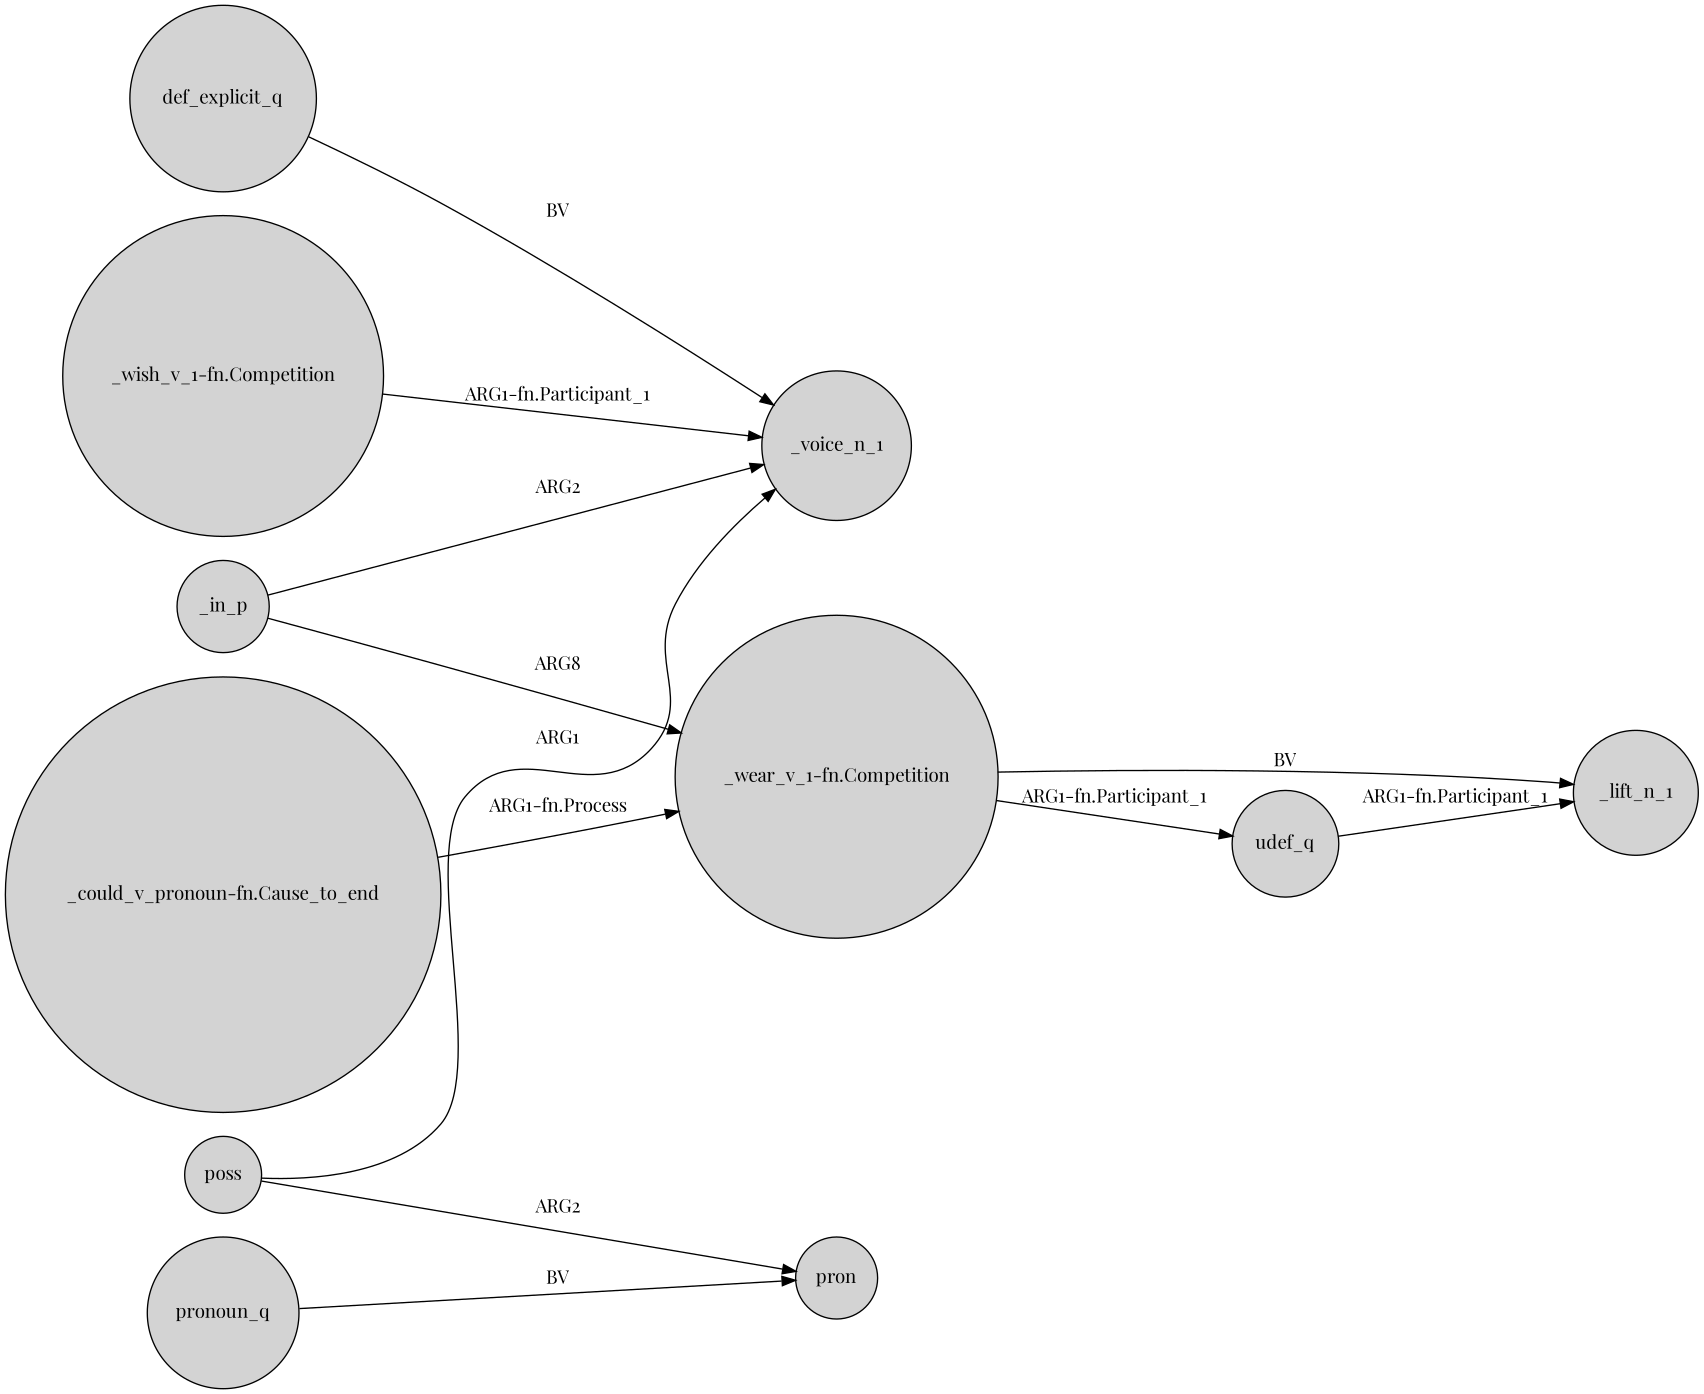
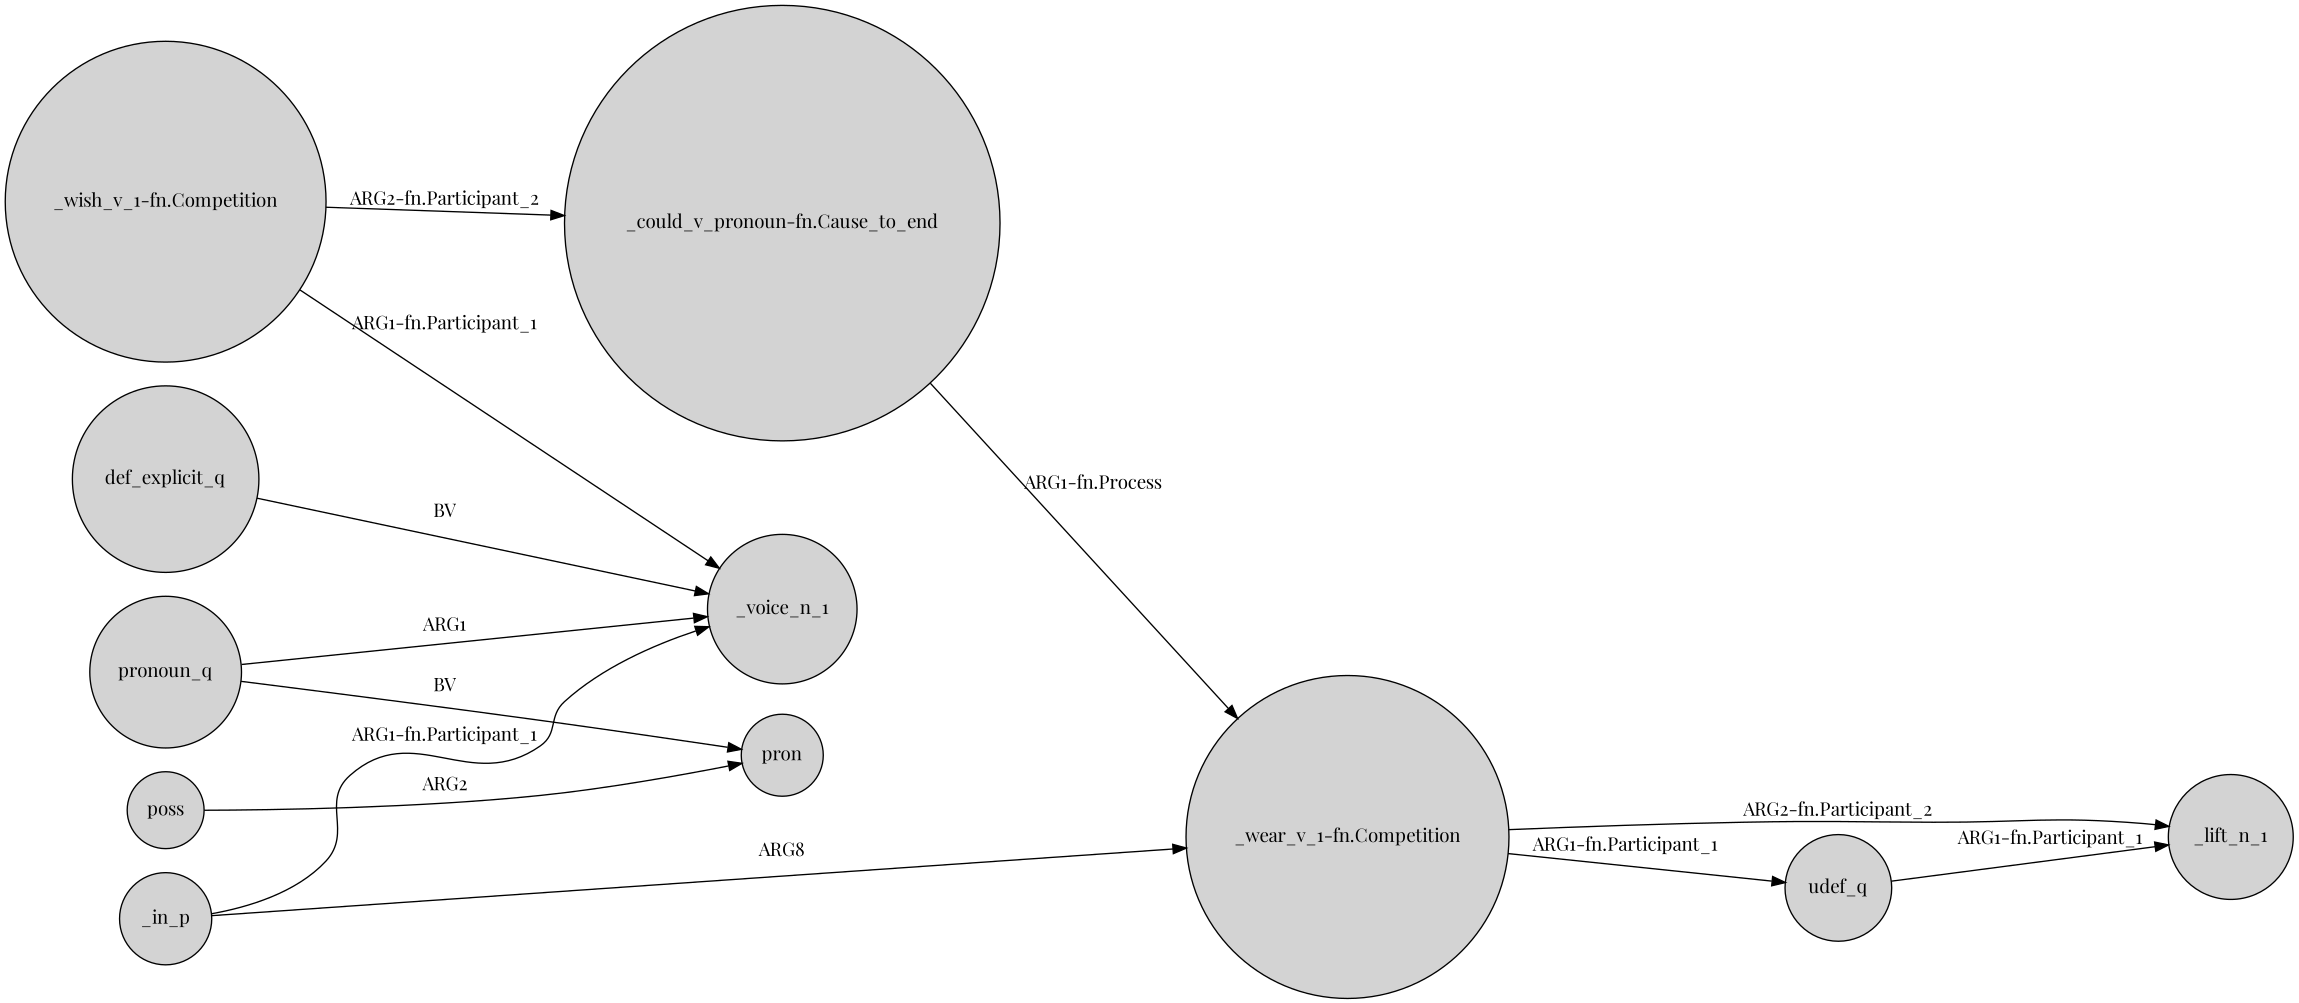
none -> (438, 211)
(558, 488) -> (445, 736)
(1285, 761) -> (1838, 811)
(458, 812) -> (468, 641)
